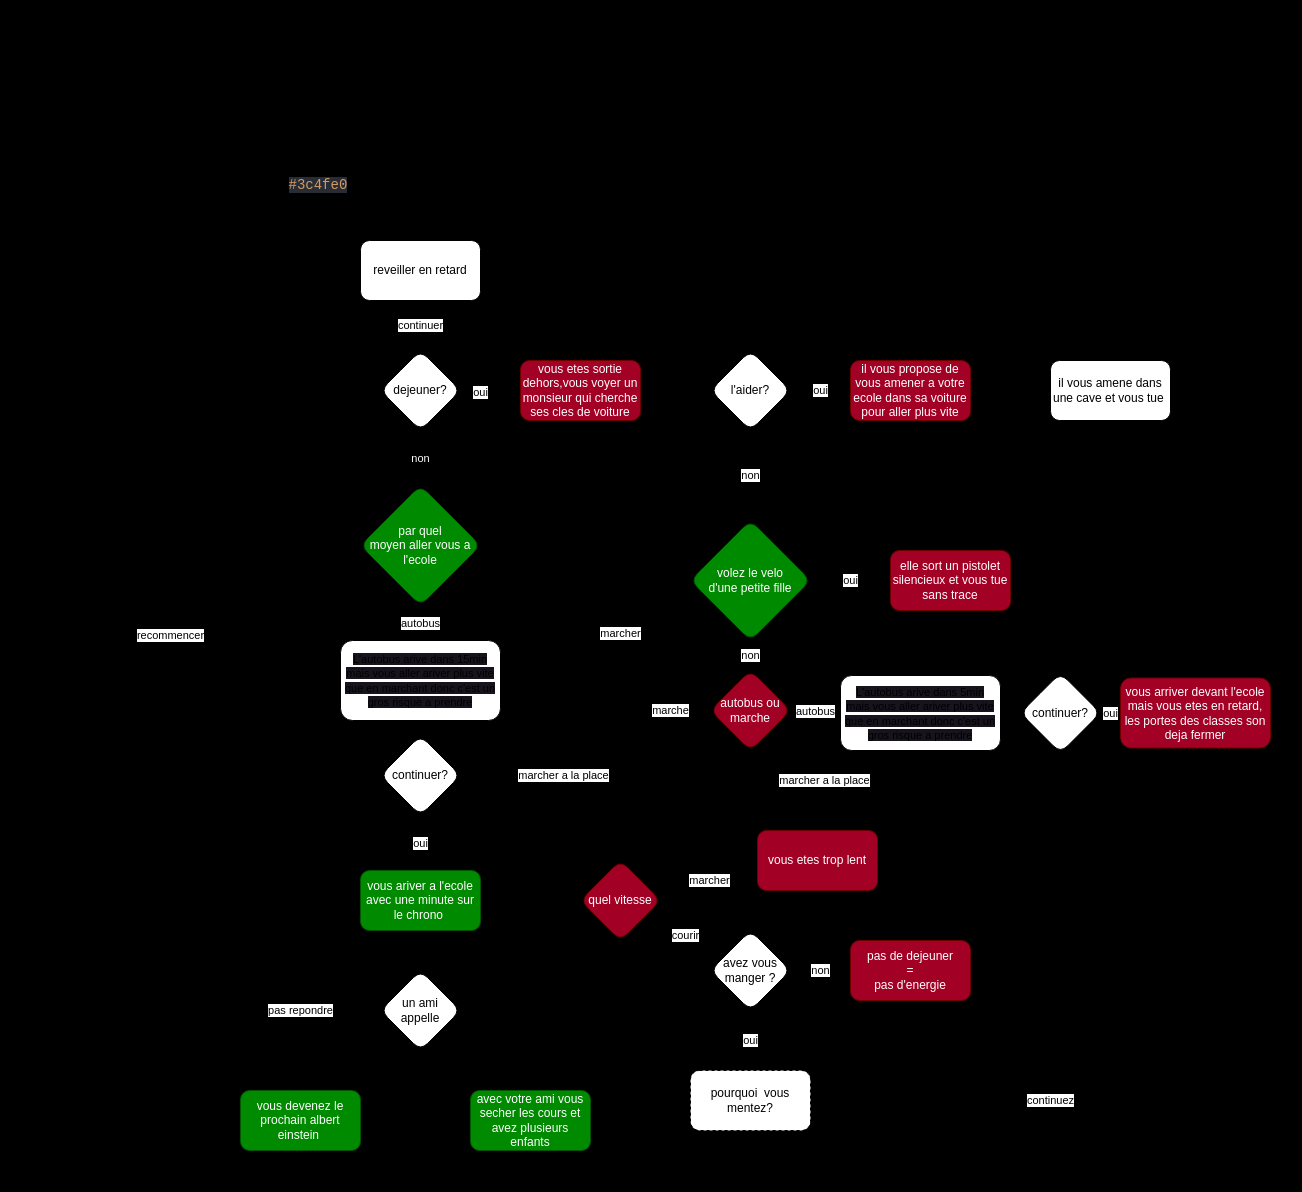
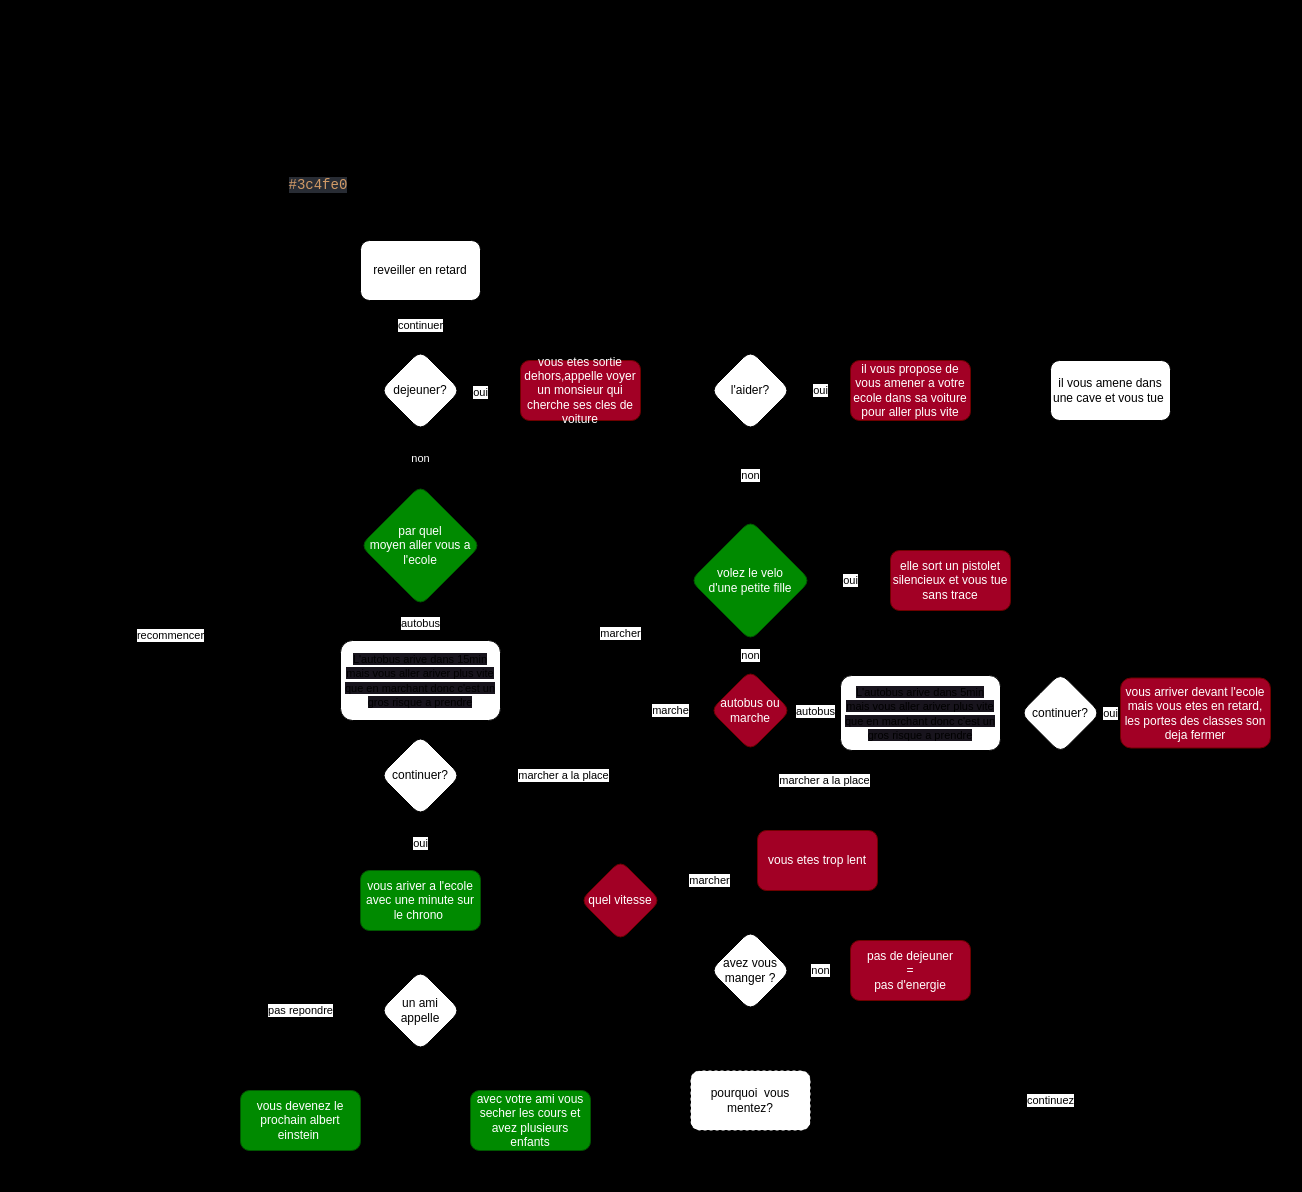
(581, 391) -> (581, 391)
(686, 936) -> none
(751, 1040) -> none
